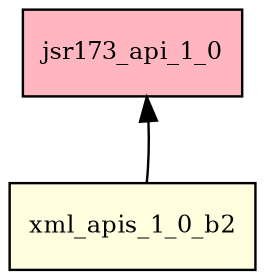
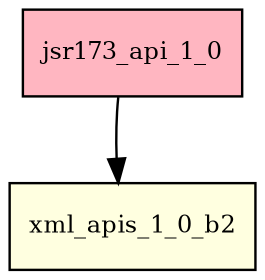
(149, 152) -> (116, 128)
